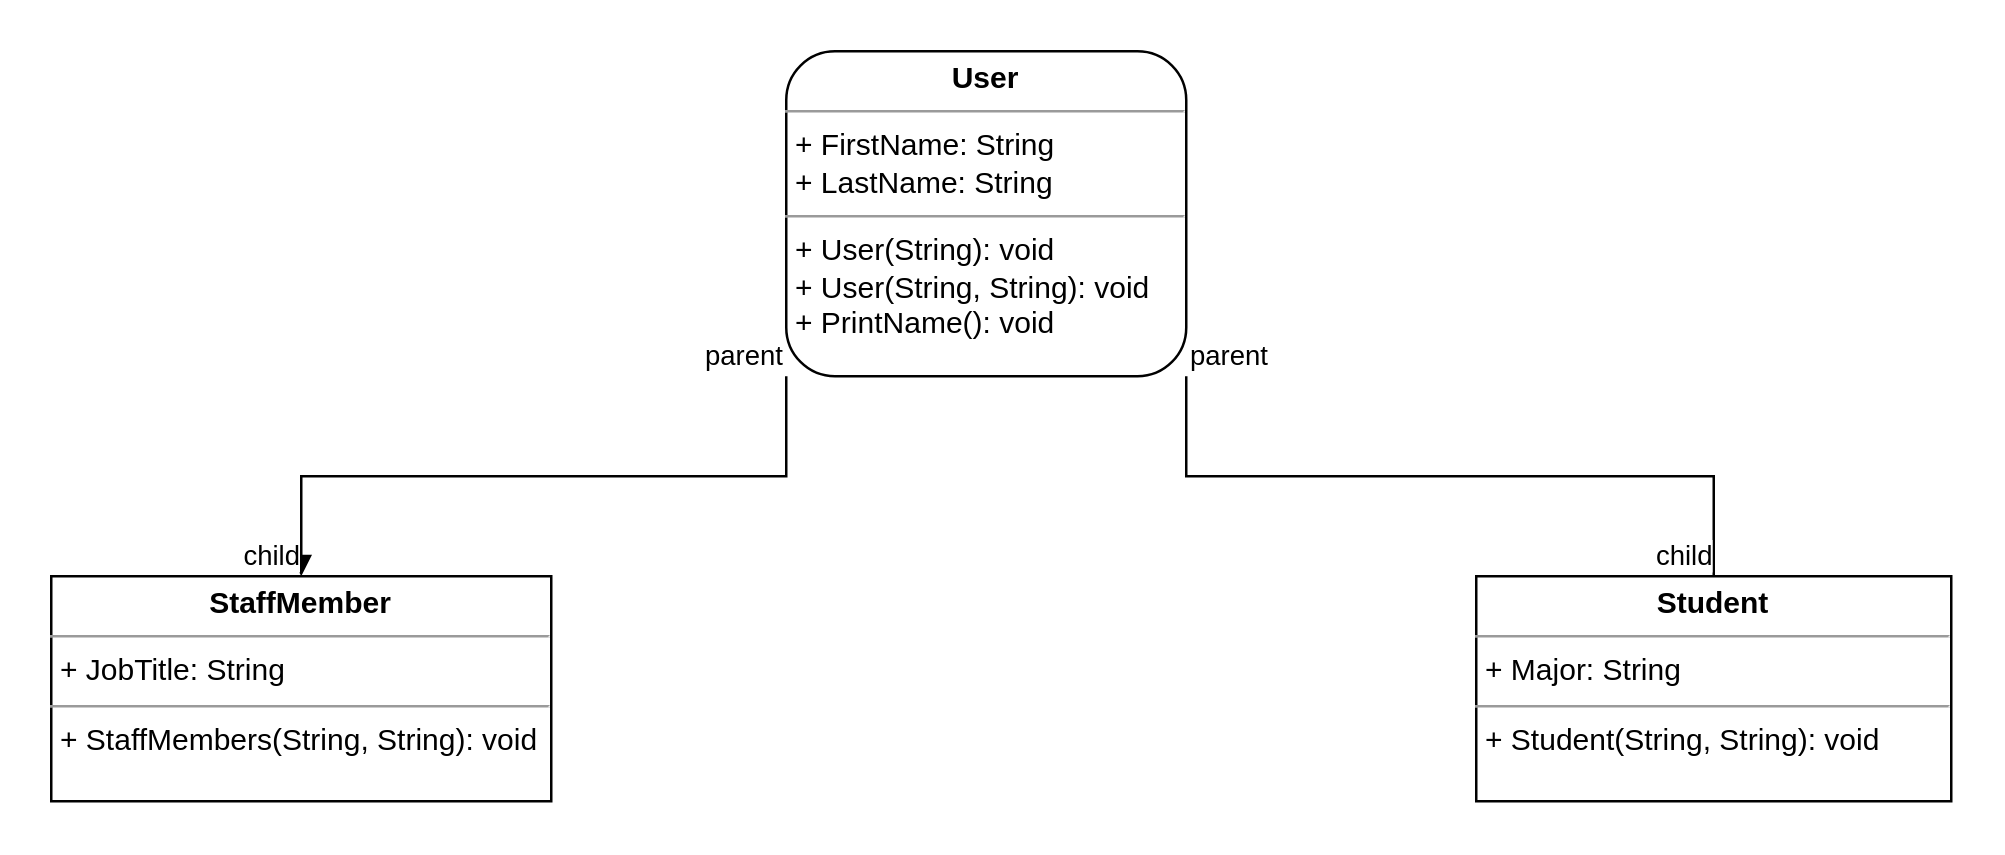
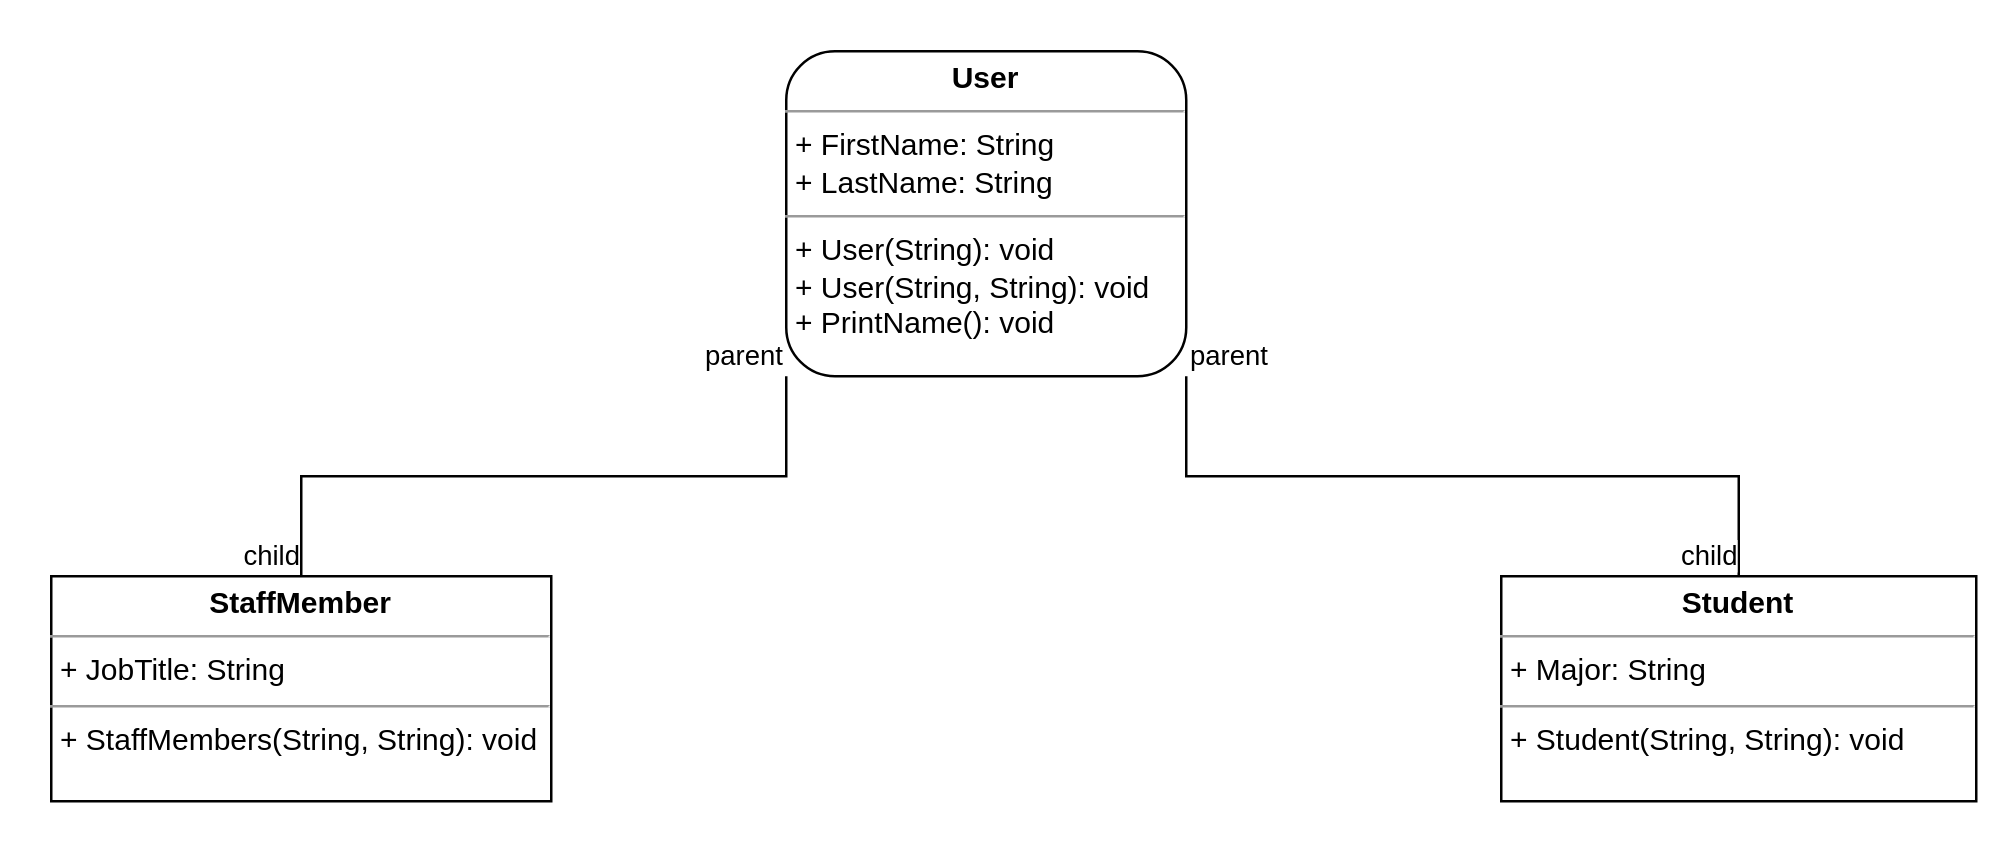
(301, 554) -> (301, 563)
(1714, 689) -> (1739, 689)
